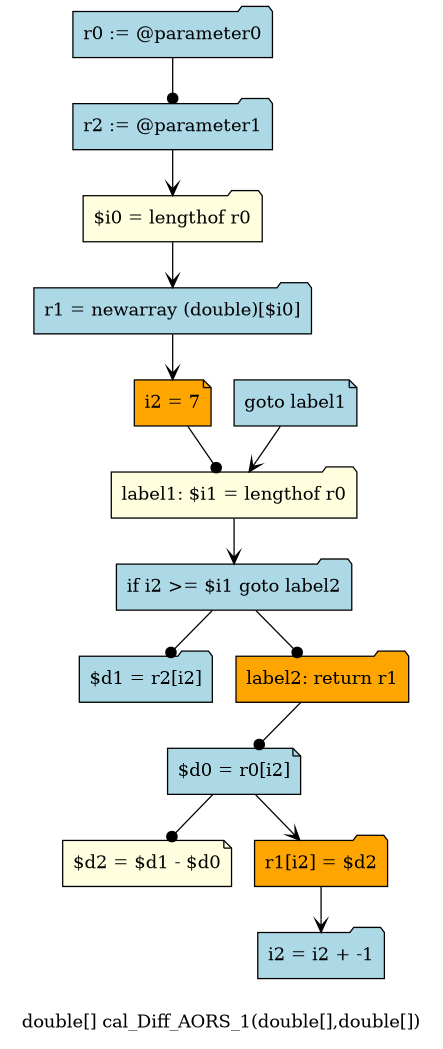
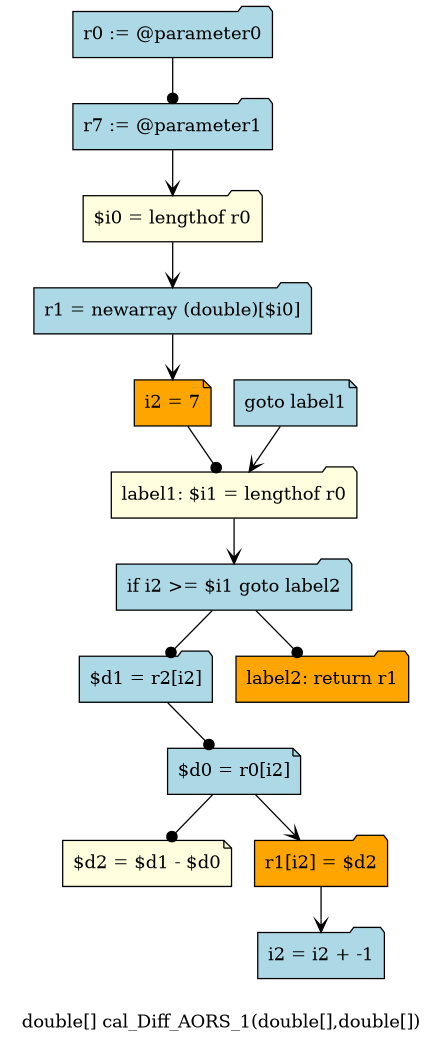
(173, 127) -> (173, 127)
(282, 722) -> (186, 722)
